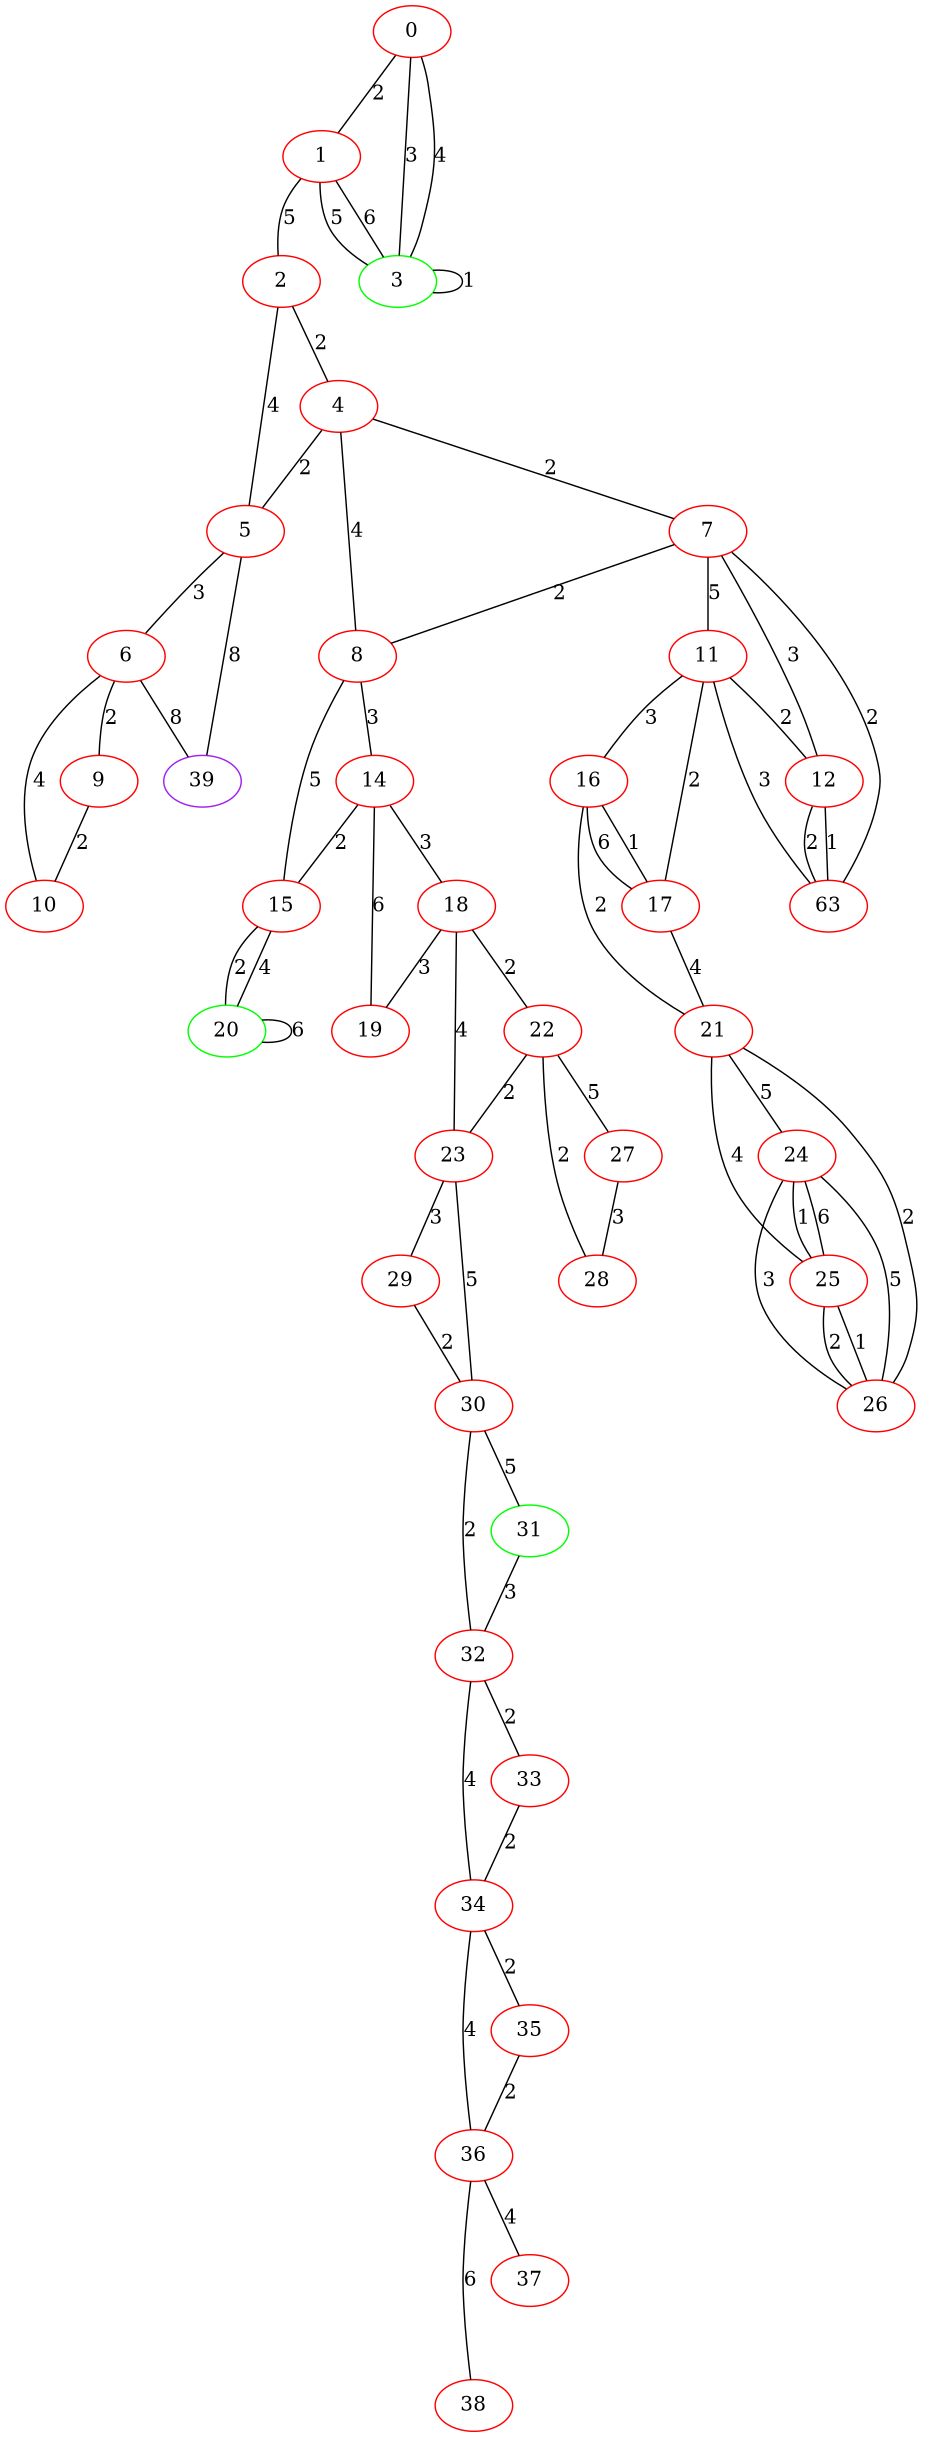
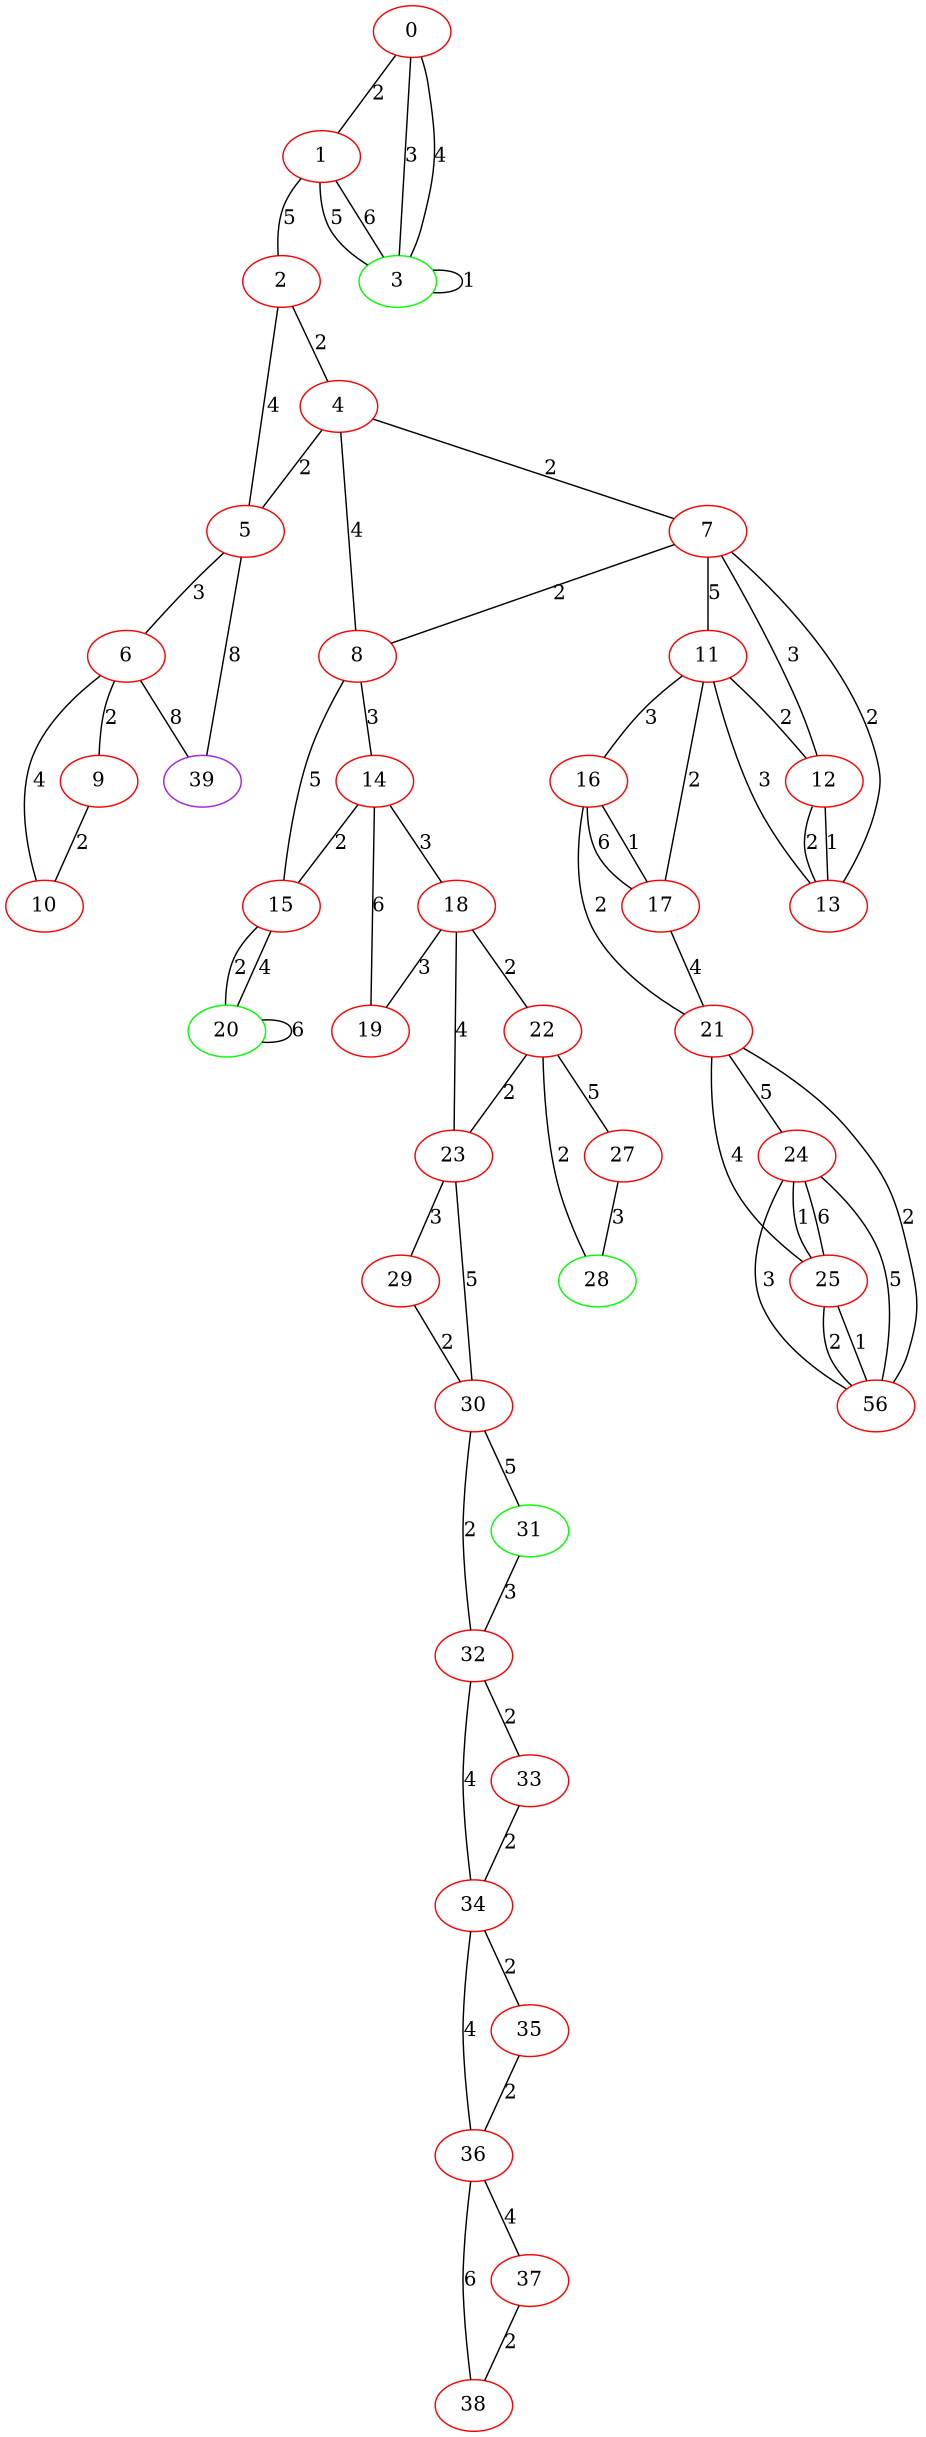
(829, 906) -> (829, 906)
(597, 1281) -> (597, 1281)
(876, 1406) -> (876, 1406)
none -> (502, 2343)
